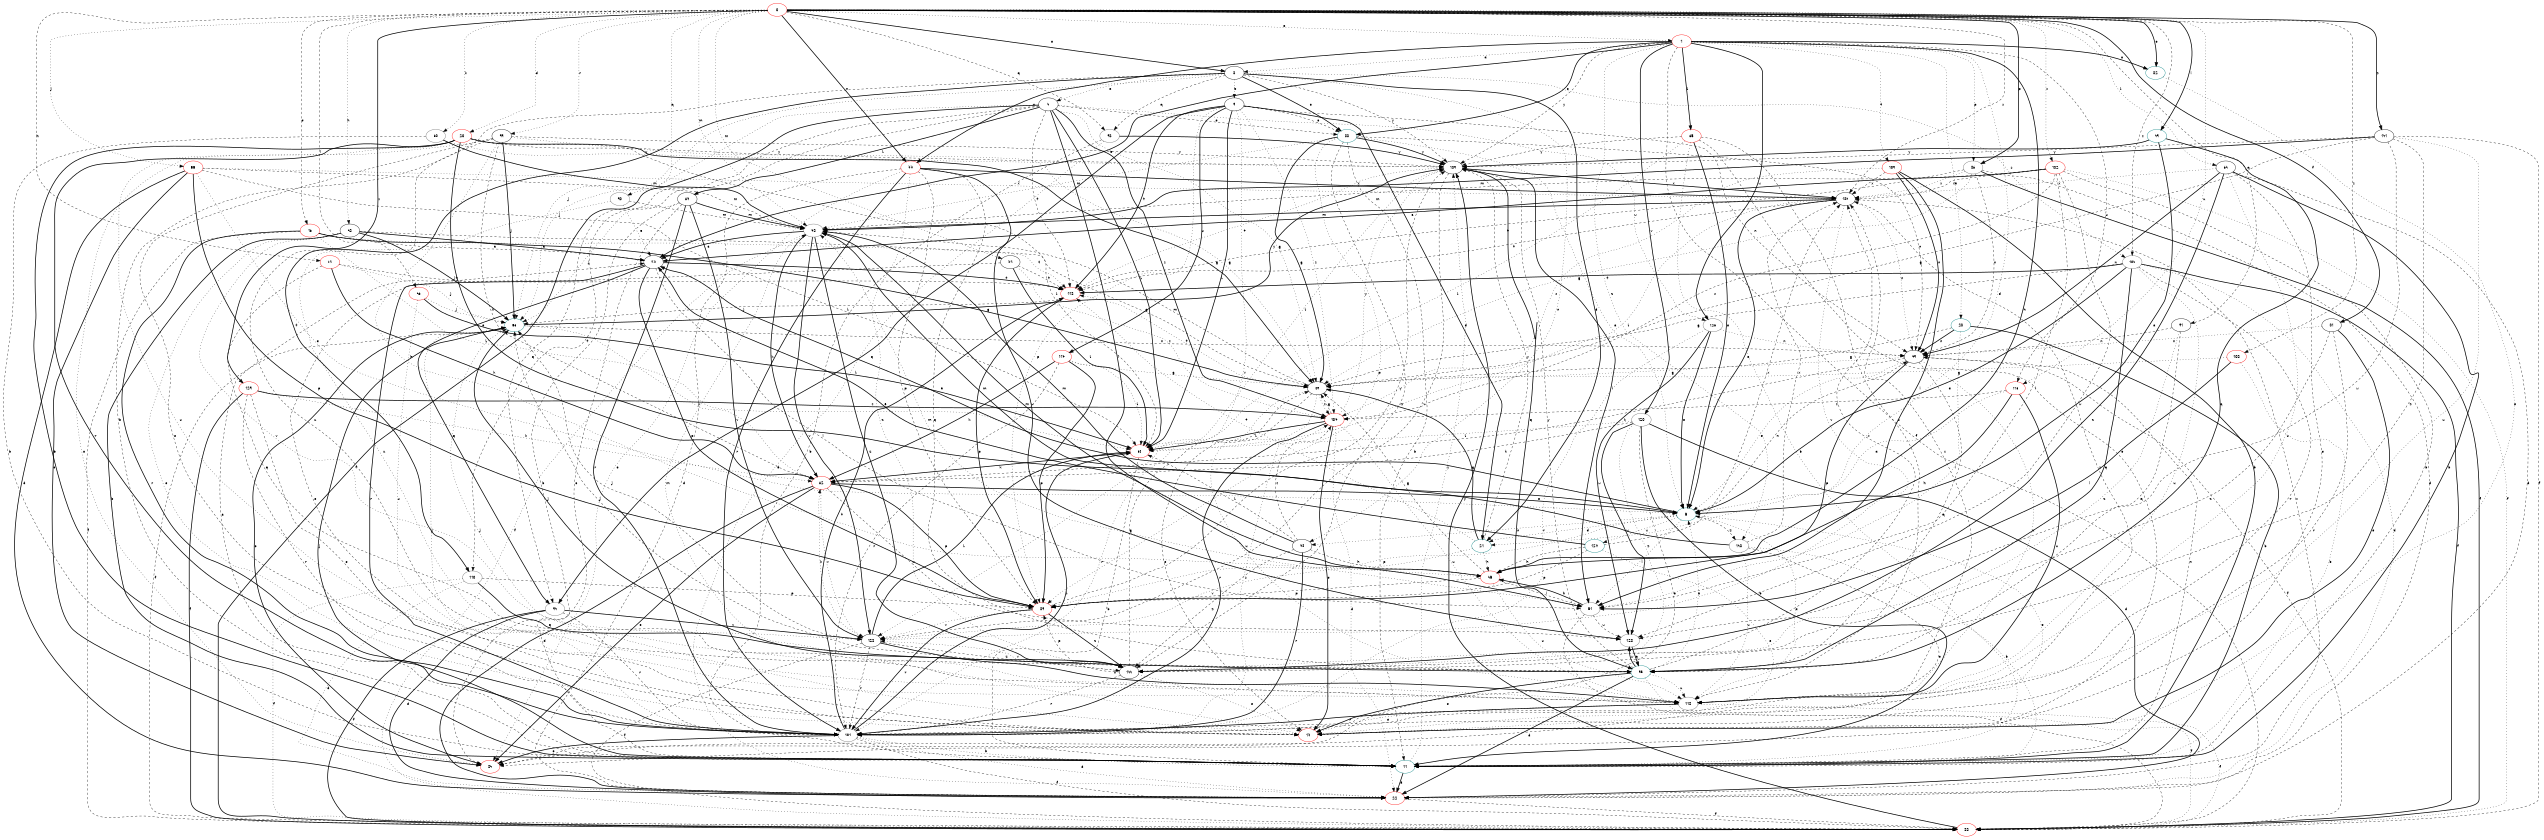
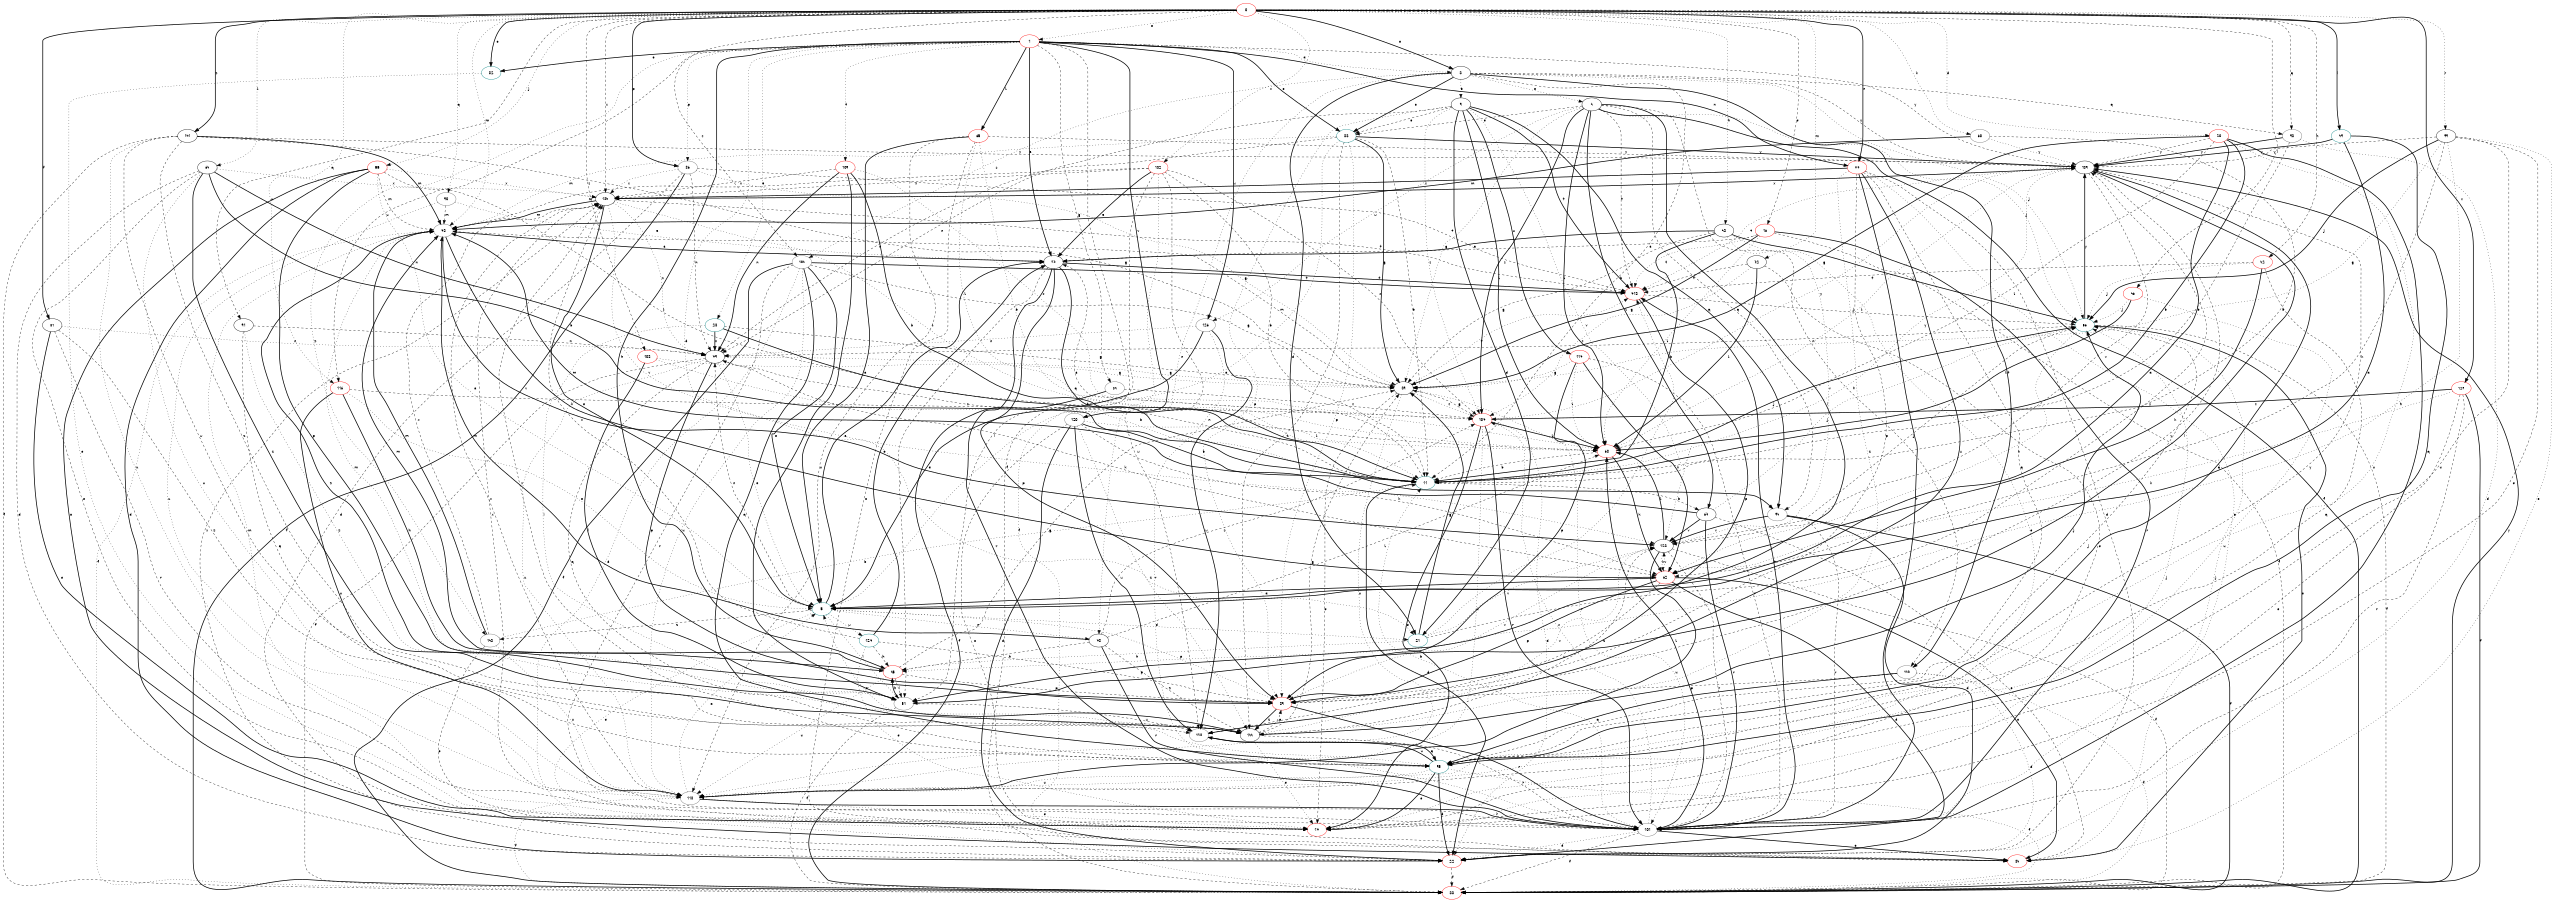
(1070, 294) -> (1635, 294)
none -> (1115, 388)
(613, 730) -> (1567, 487)
